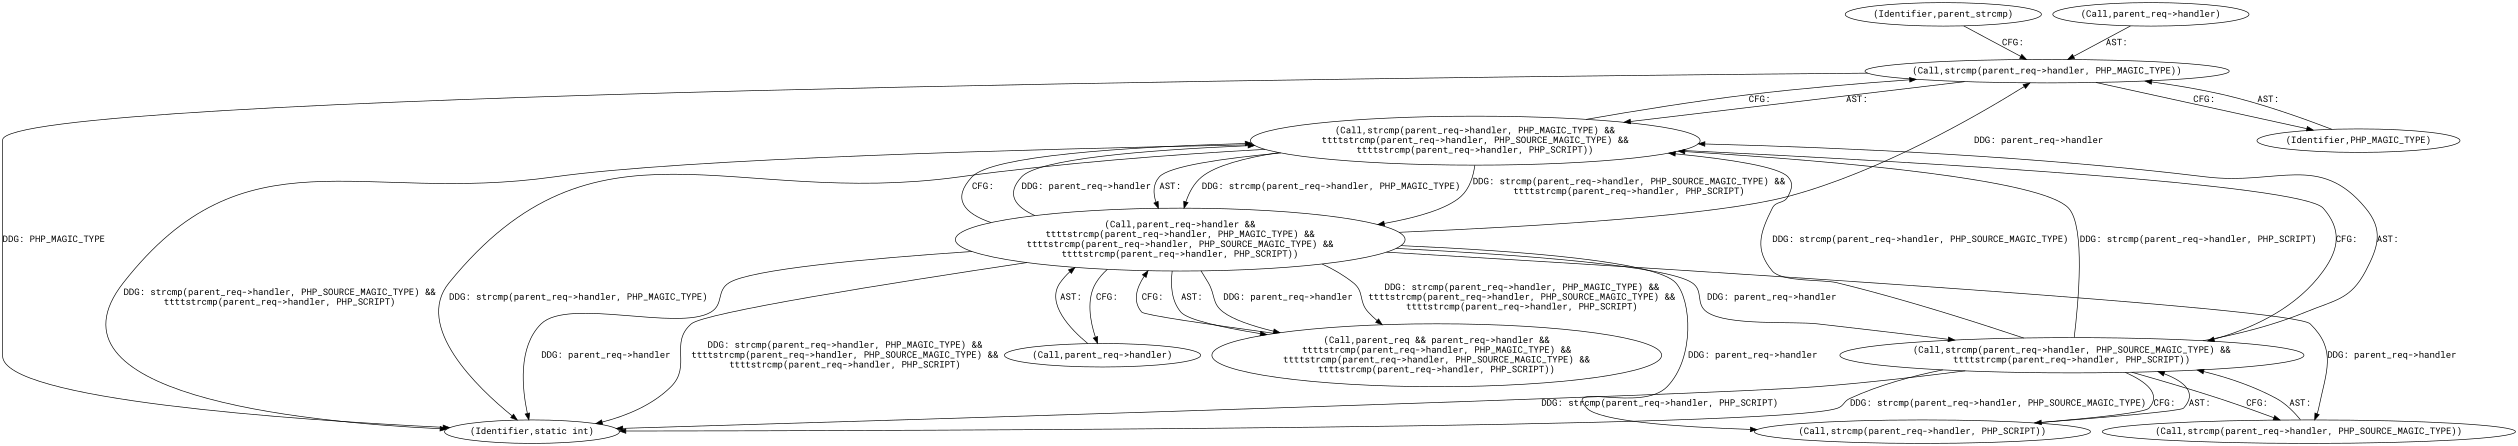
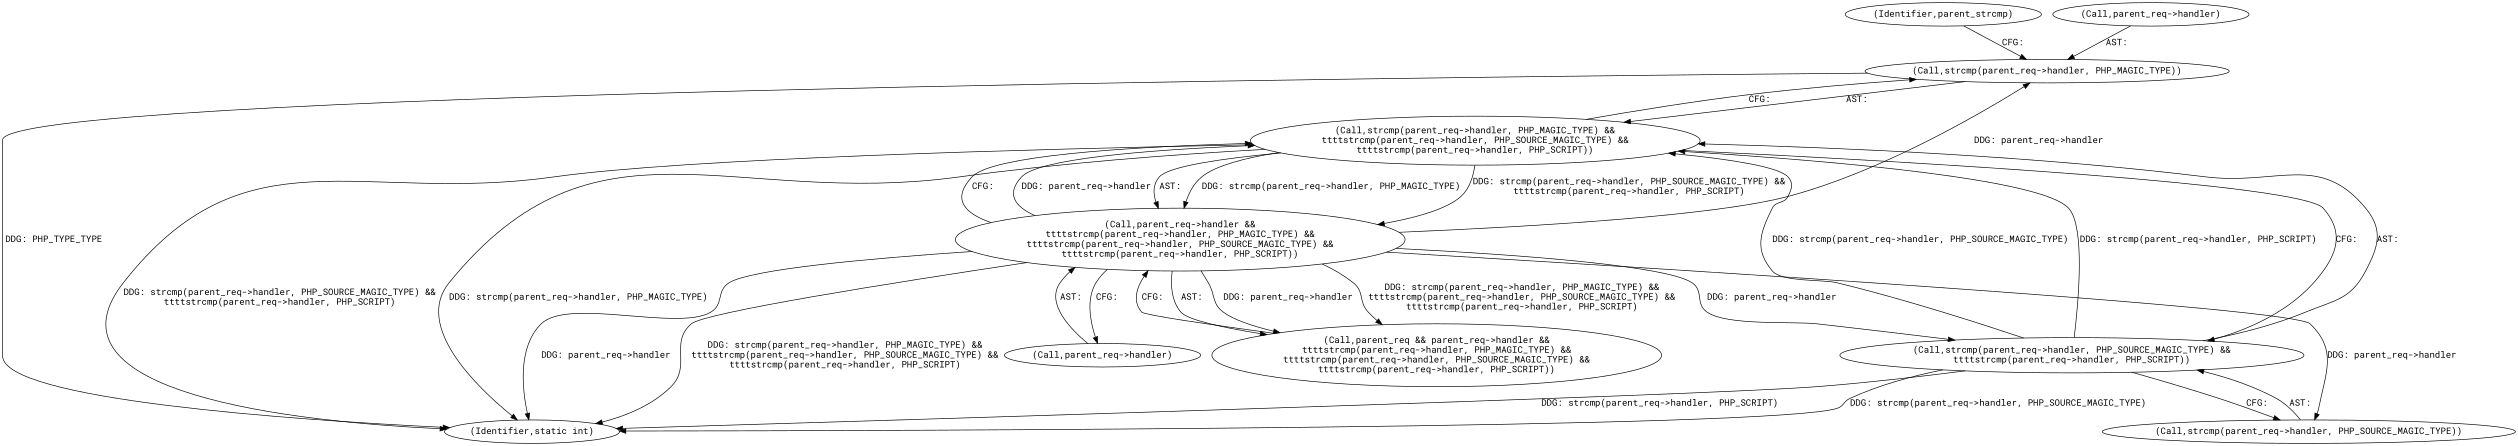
(2358, 141) -> none
(54, 240) -> (54, 240)
(1922, 432) -> none
